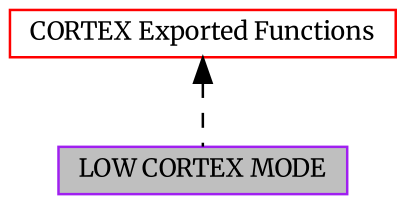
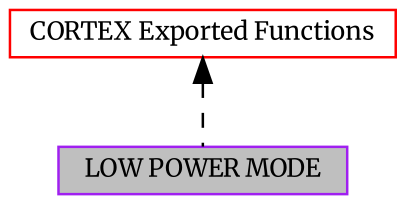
(203, 170) -> (203, 170)
